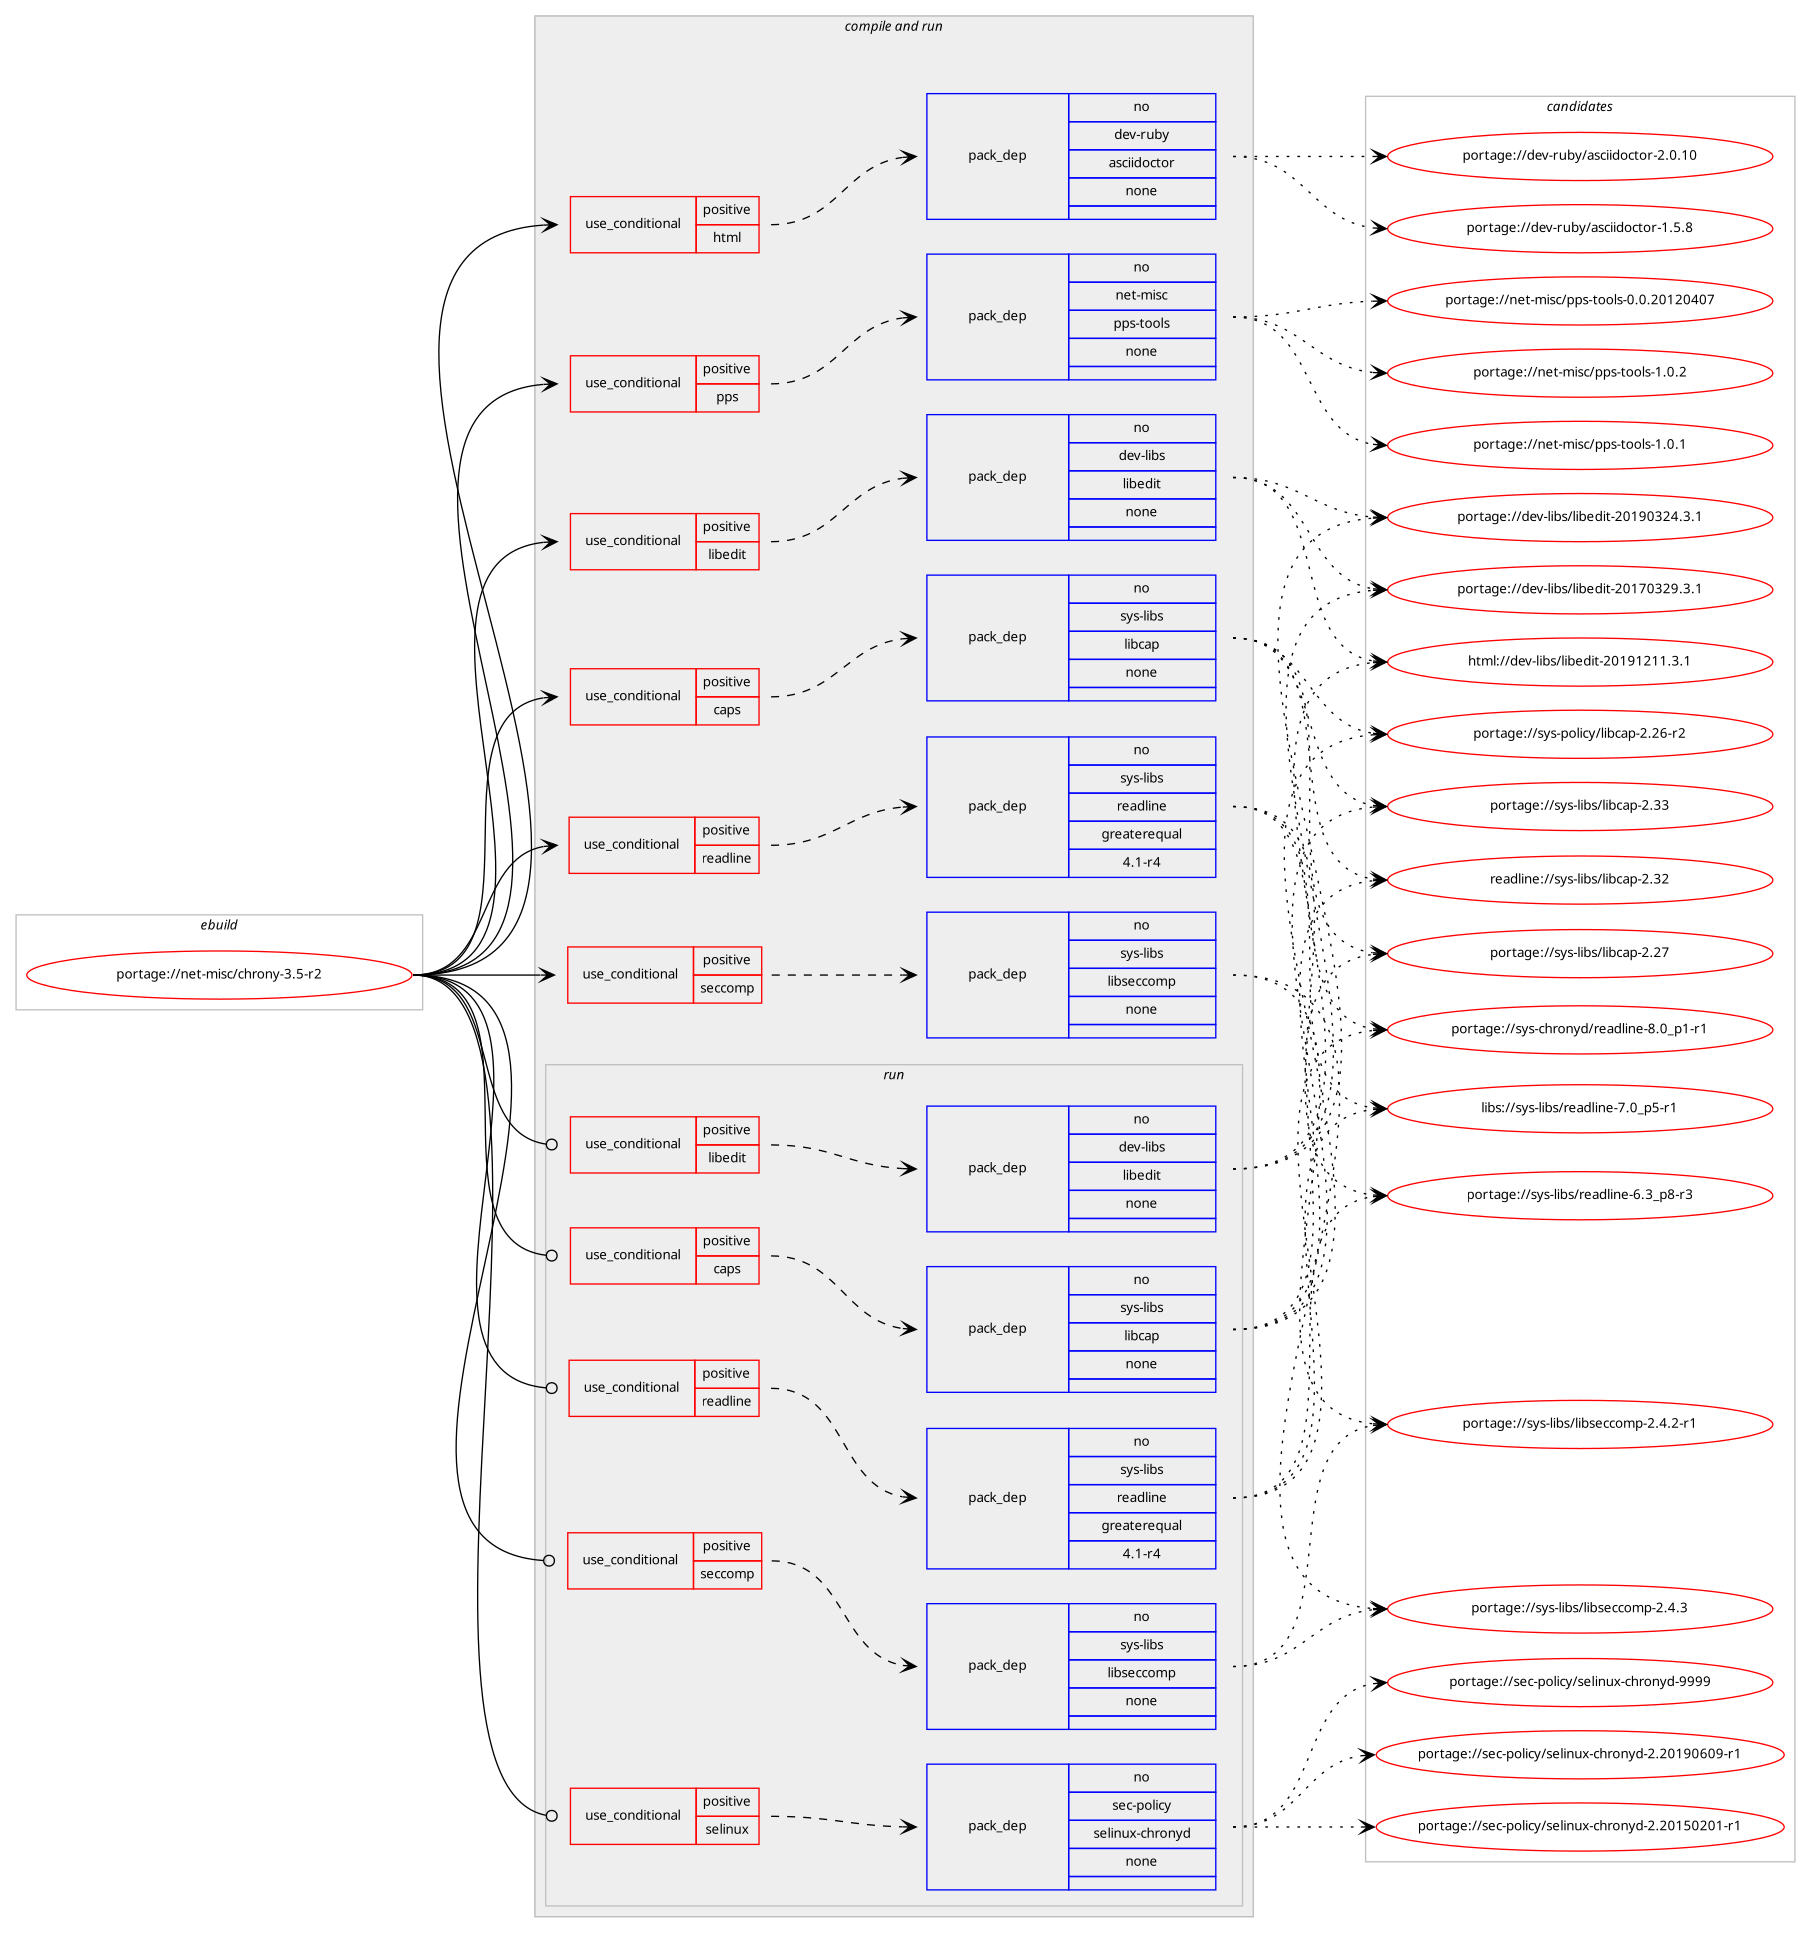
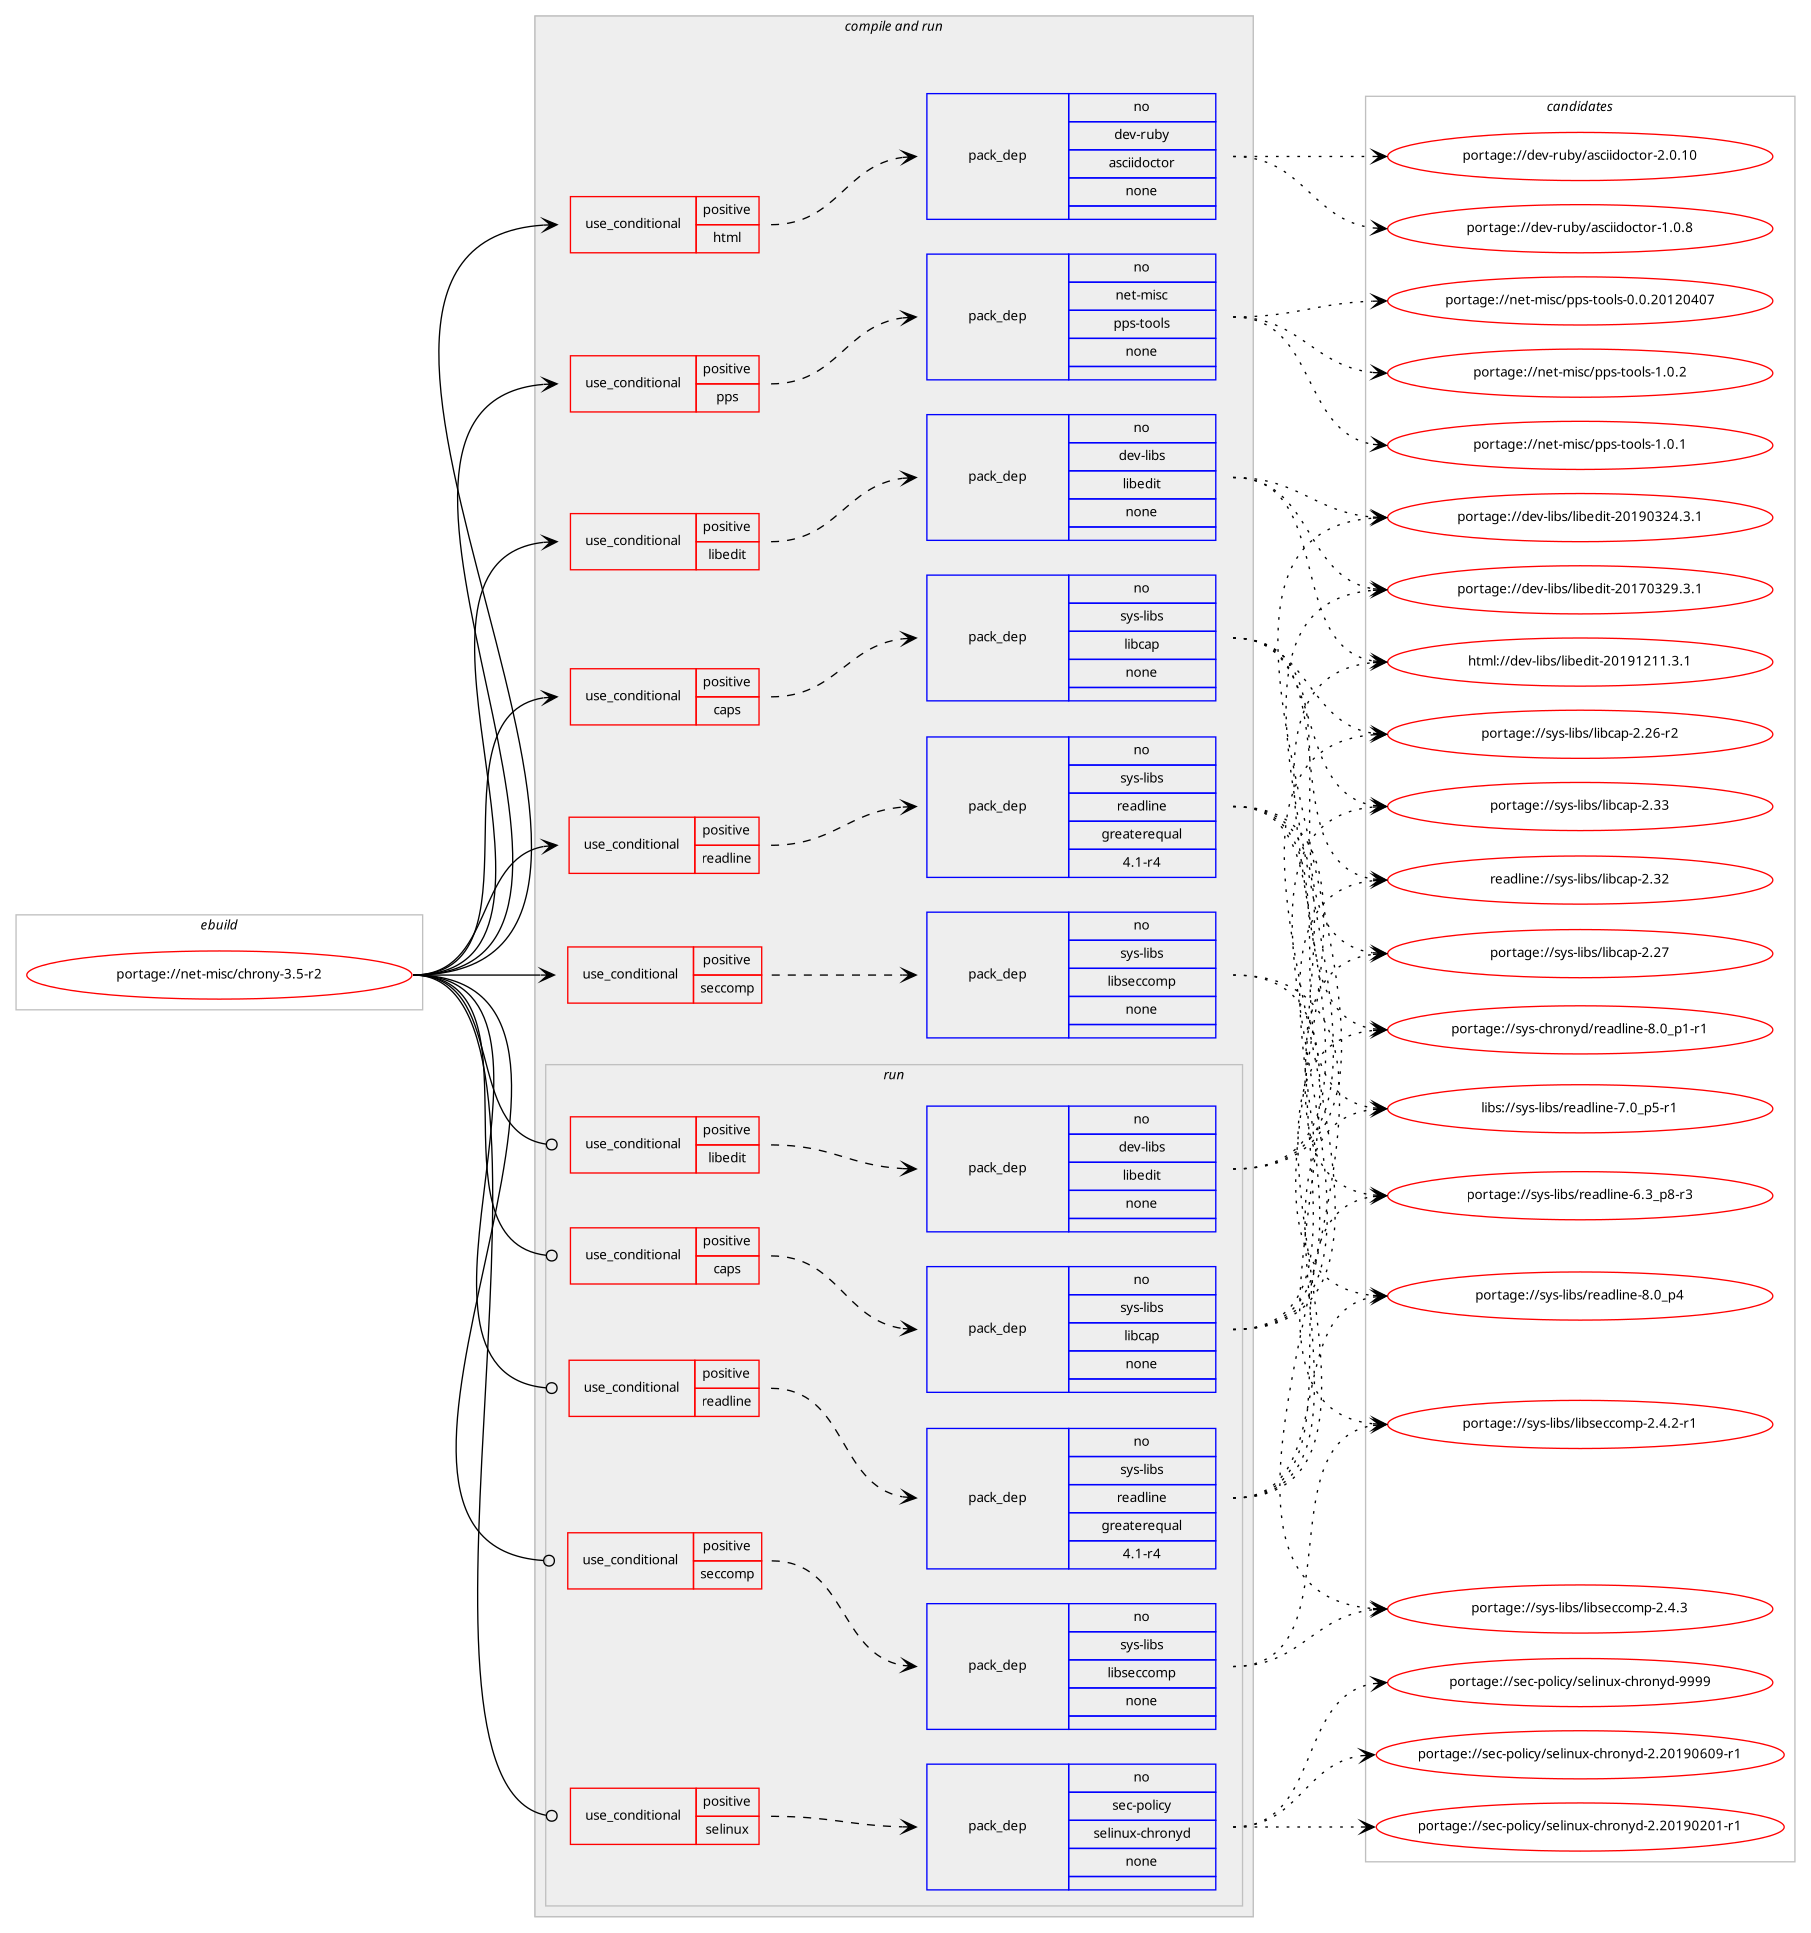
(1580, 229) -> (1580, 229)
(1580, 734) -> (1580, 734)
none -> (1580, 1296)
(1580, 1827) -> (1580, 1827)
